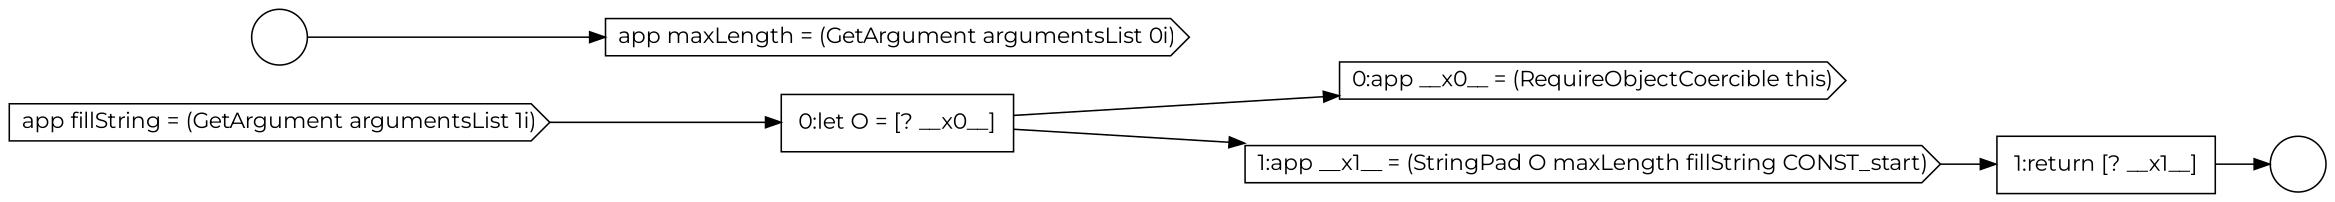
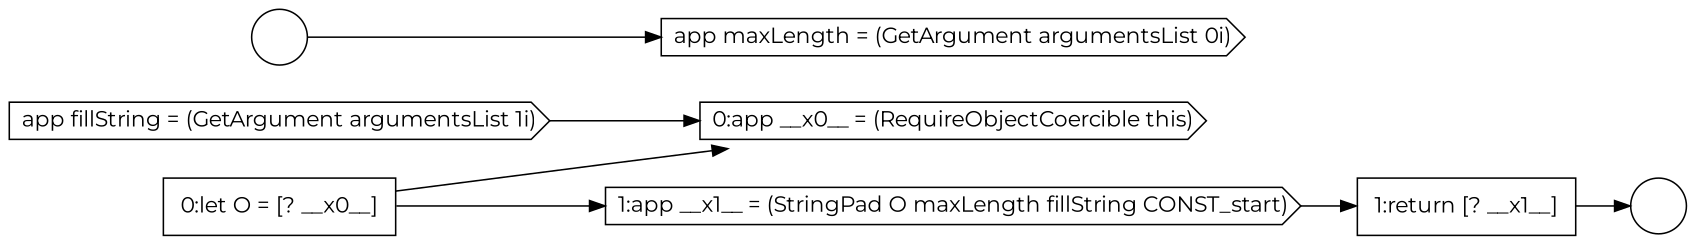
(658, 122) -> (617, 121)
